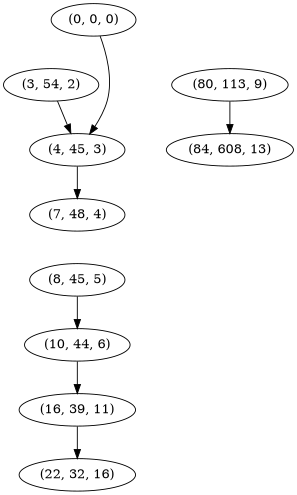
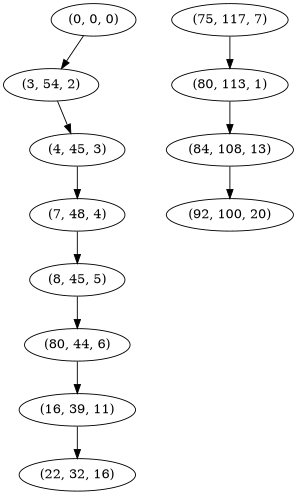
none -> (230, 20)
(110, 82) -> (75, 48)
(230, 85) -> (230, 85)
(230, 150) -> (230, 150)
none -> (230, 215)
none -> (77, 243)
(77, 345) -> (77, 345)
